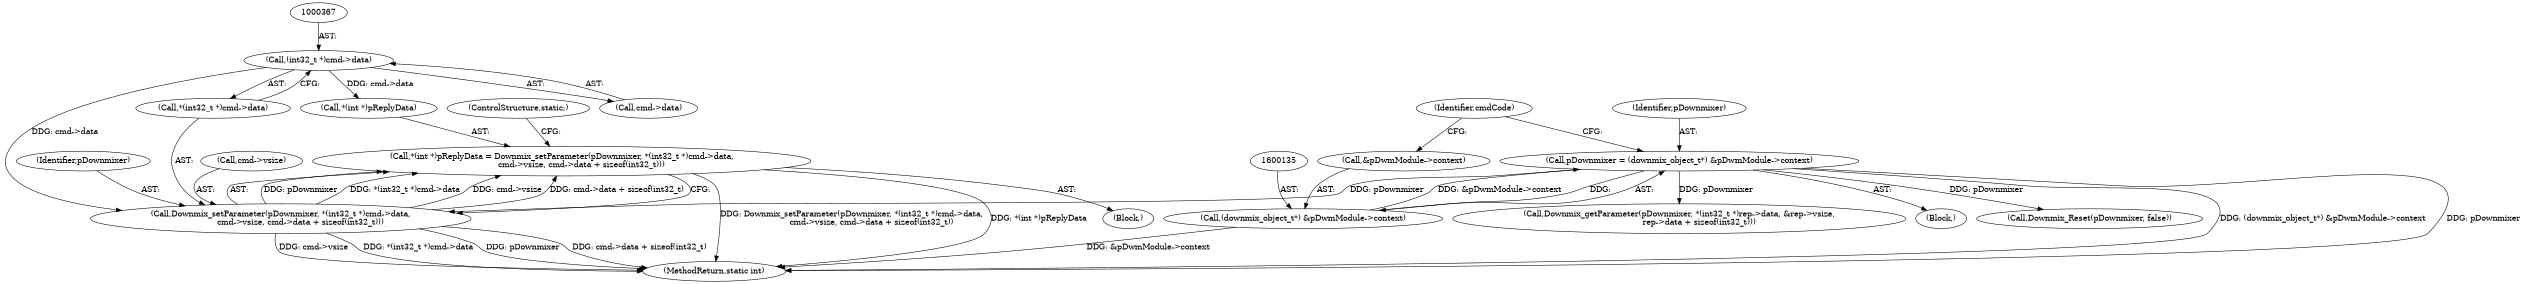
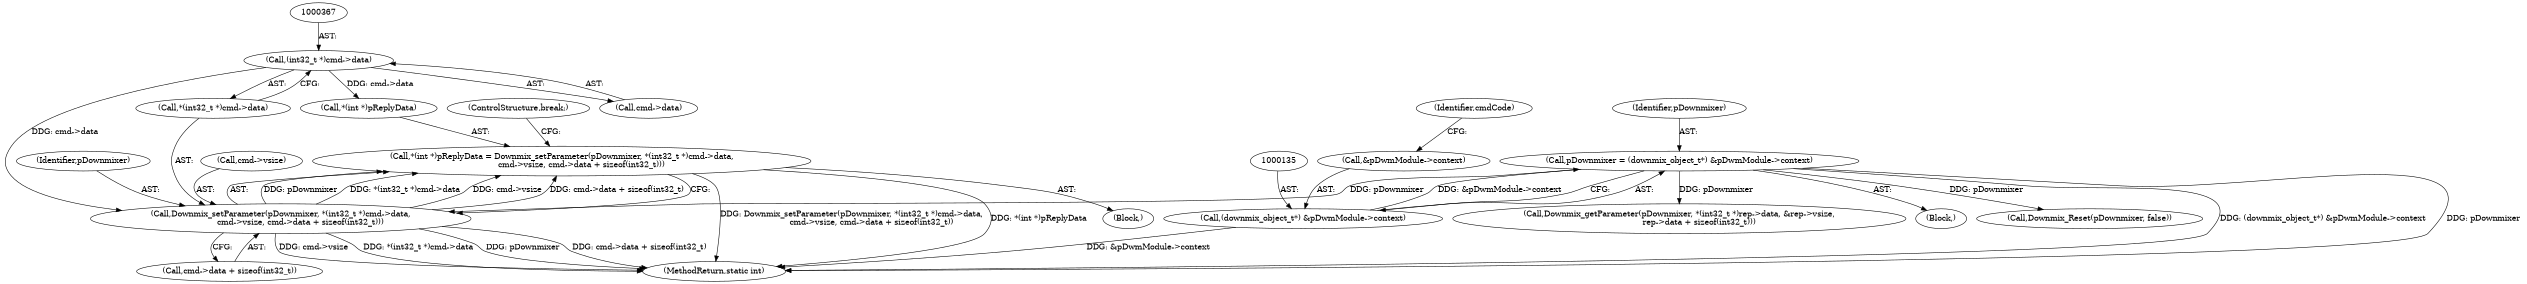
(518, 108) -> (518, 108)
(1571, 133) -> none
(1279, 161) -> (1279, 161)
(1602, 190) -> (1602, 190)
none -> (230, 271)
